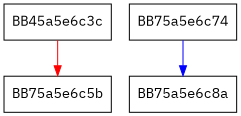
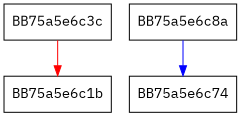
(58, 22) -> (58, 22)
(183, 53) -> (183, 53)
(58, 94) -> (58, 94)
